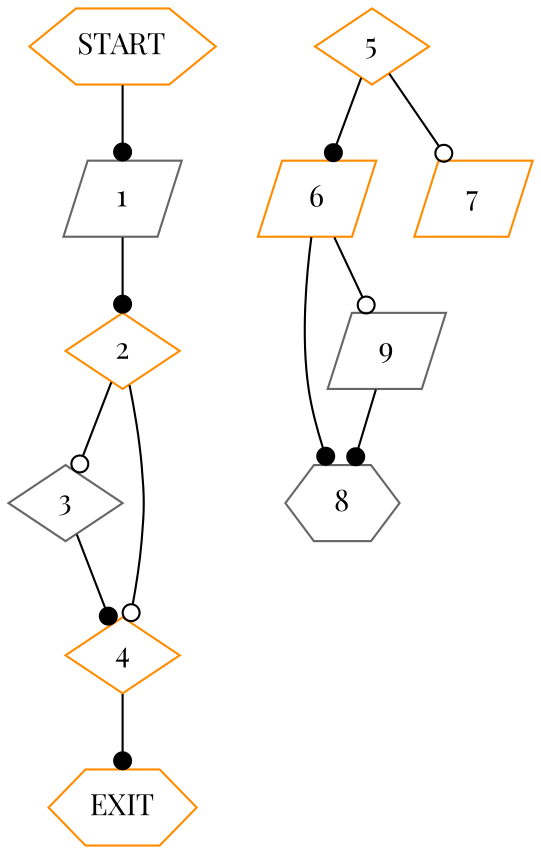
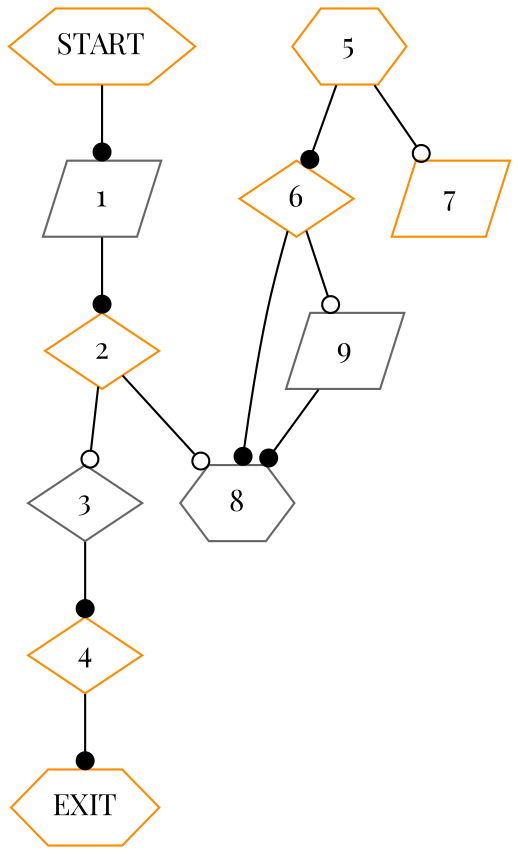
(372, 47) -> (349, 47)
(317, 199) -> (297, 199)
(144, 495) -> (159, 415)
